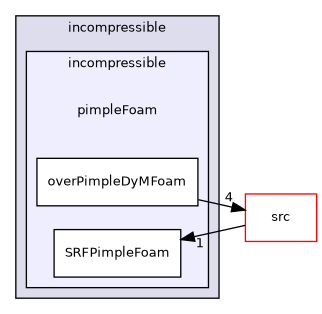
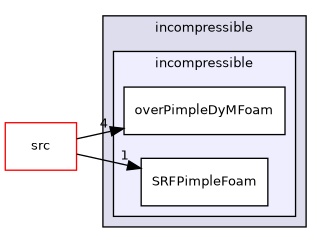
(117, 111) -> none
(215, 203) -> (94, 135)
